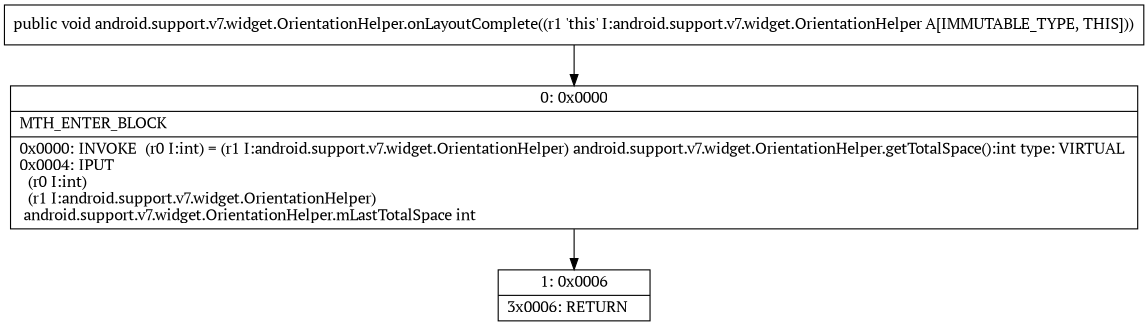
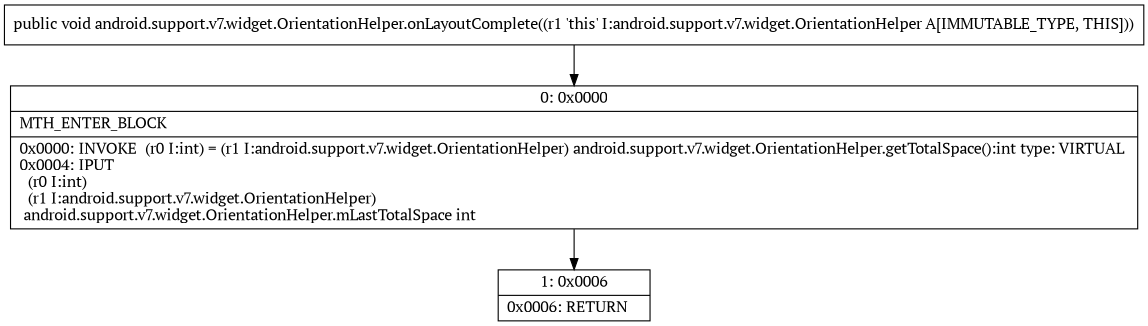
(574, 308) -> (574, 308)
